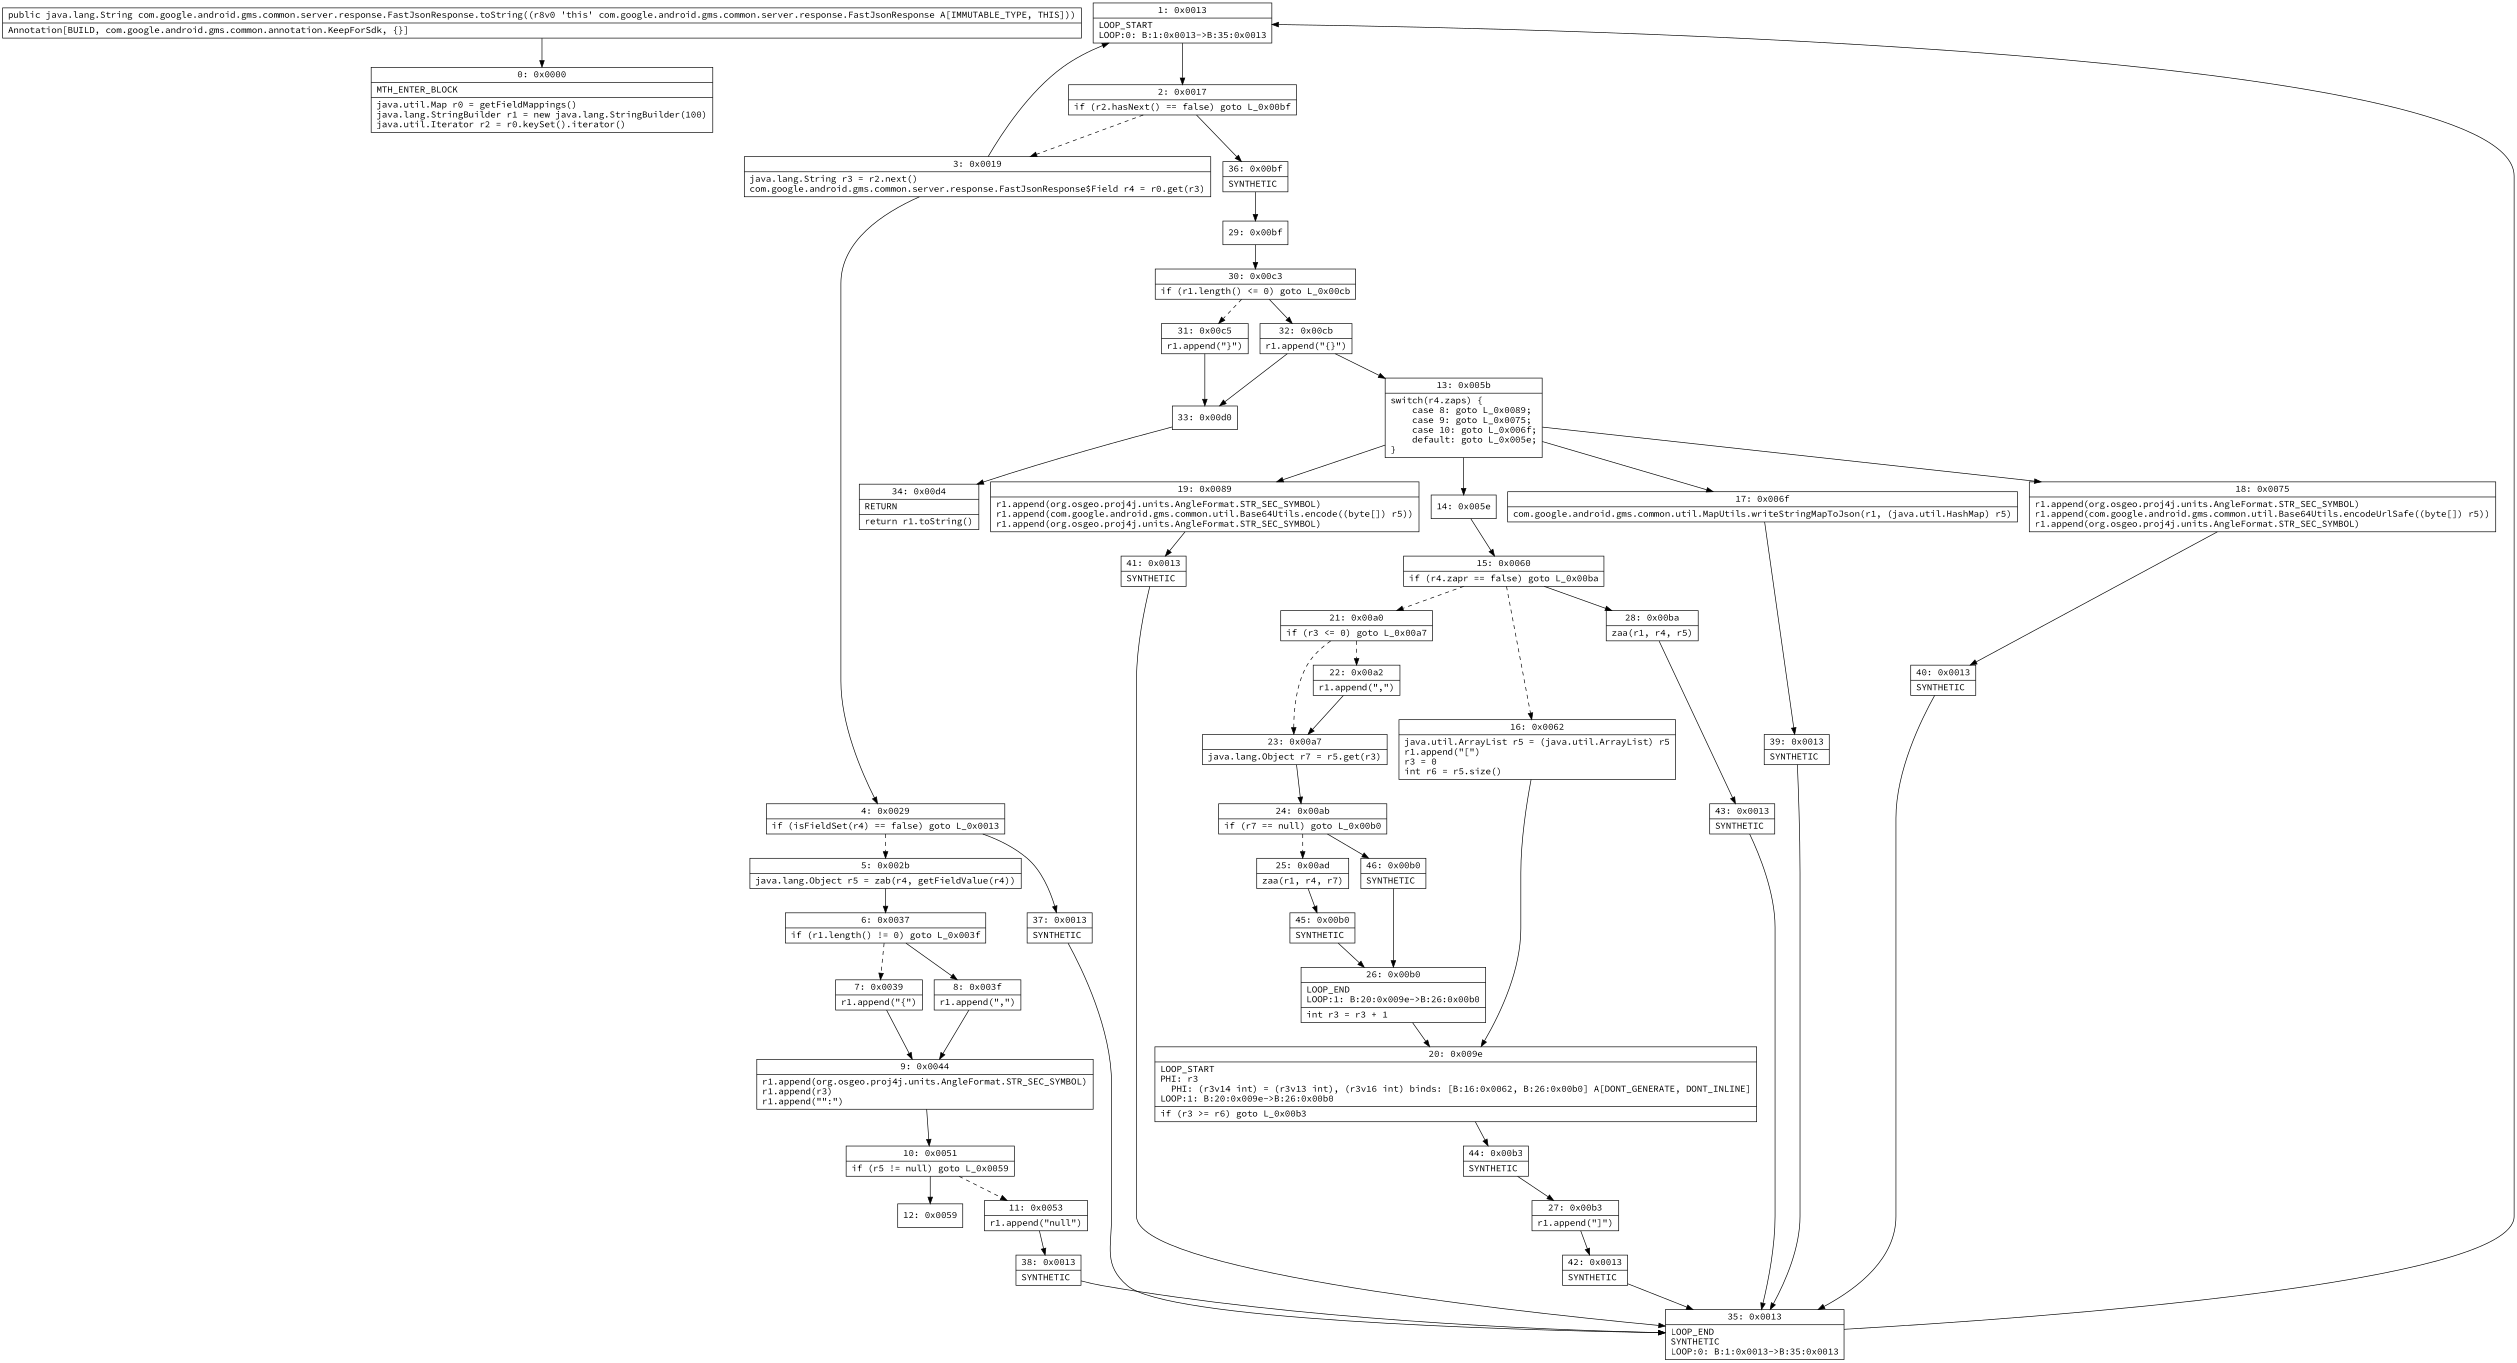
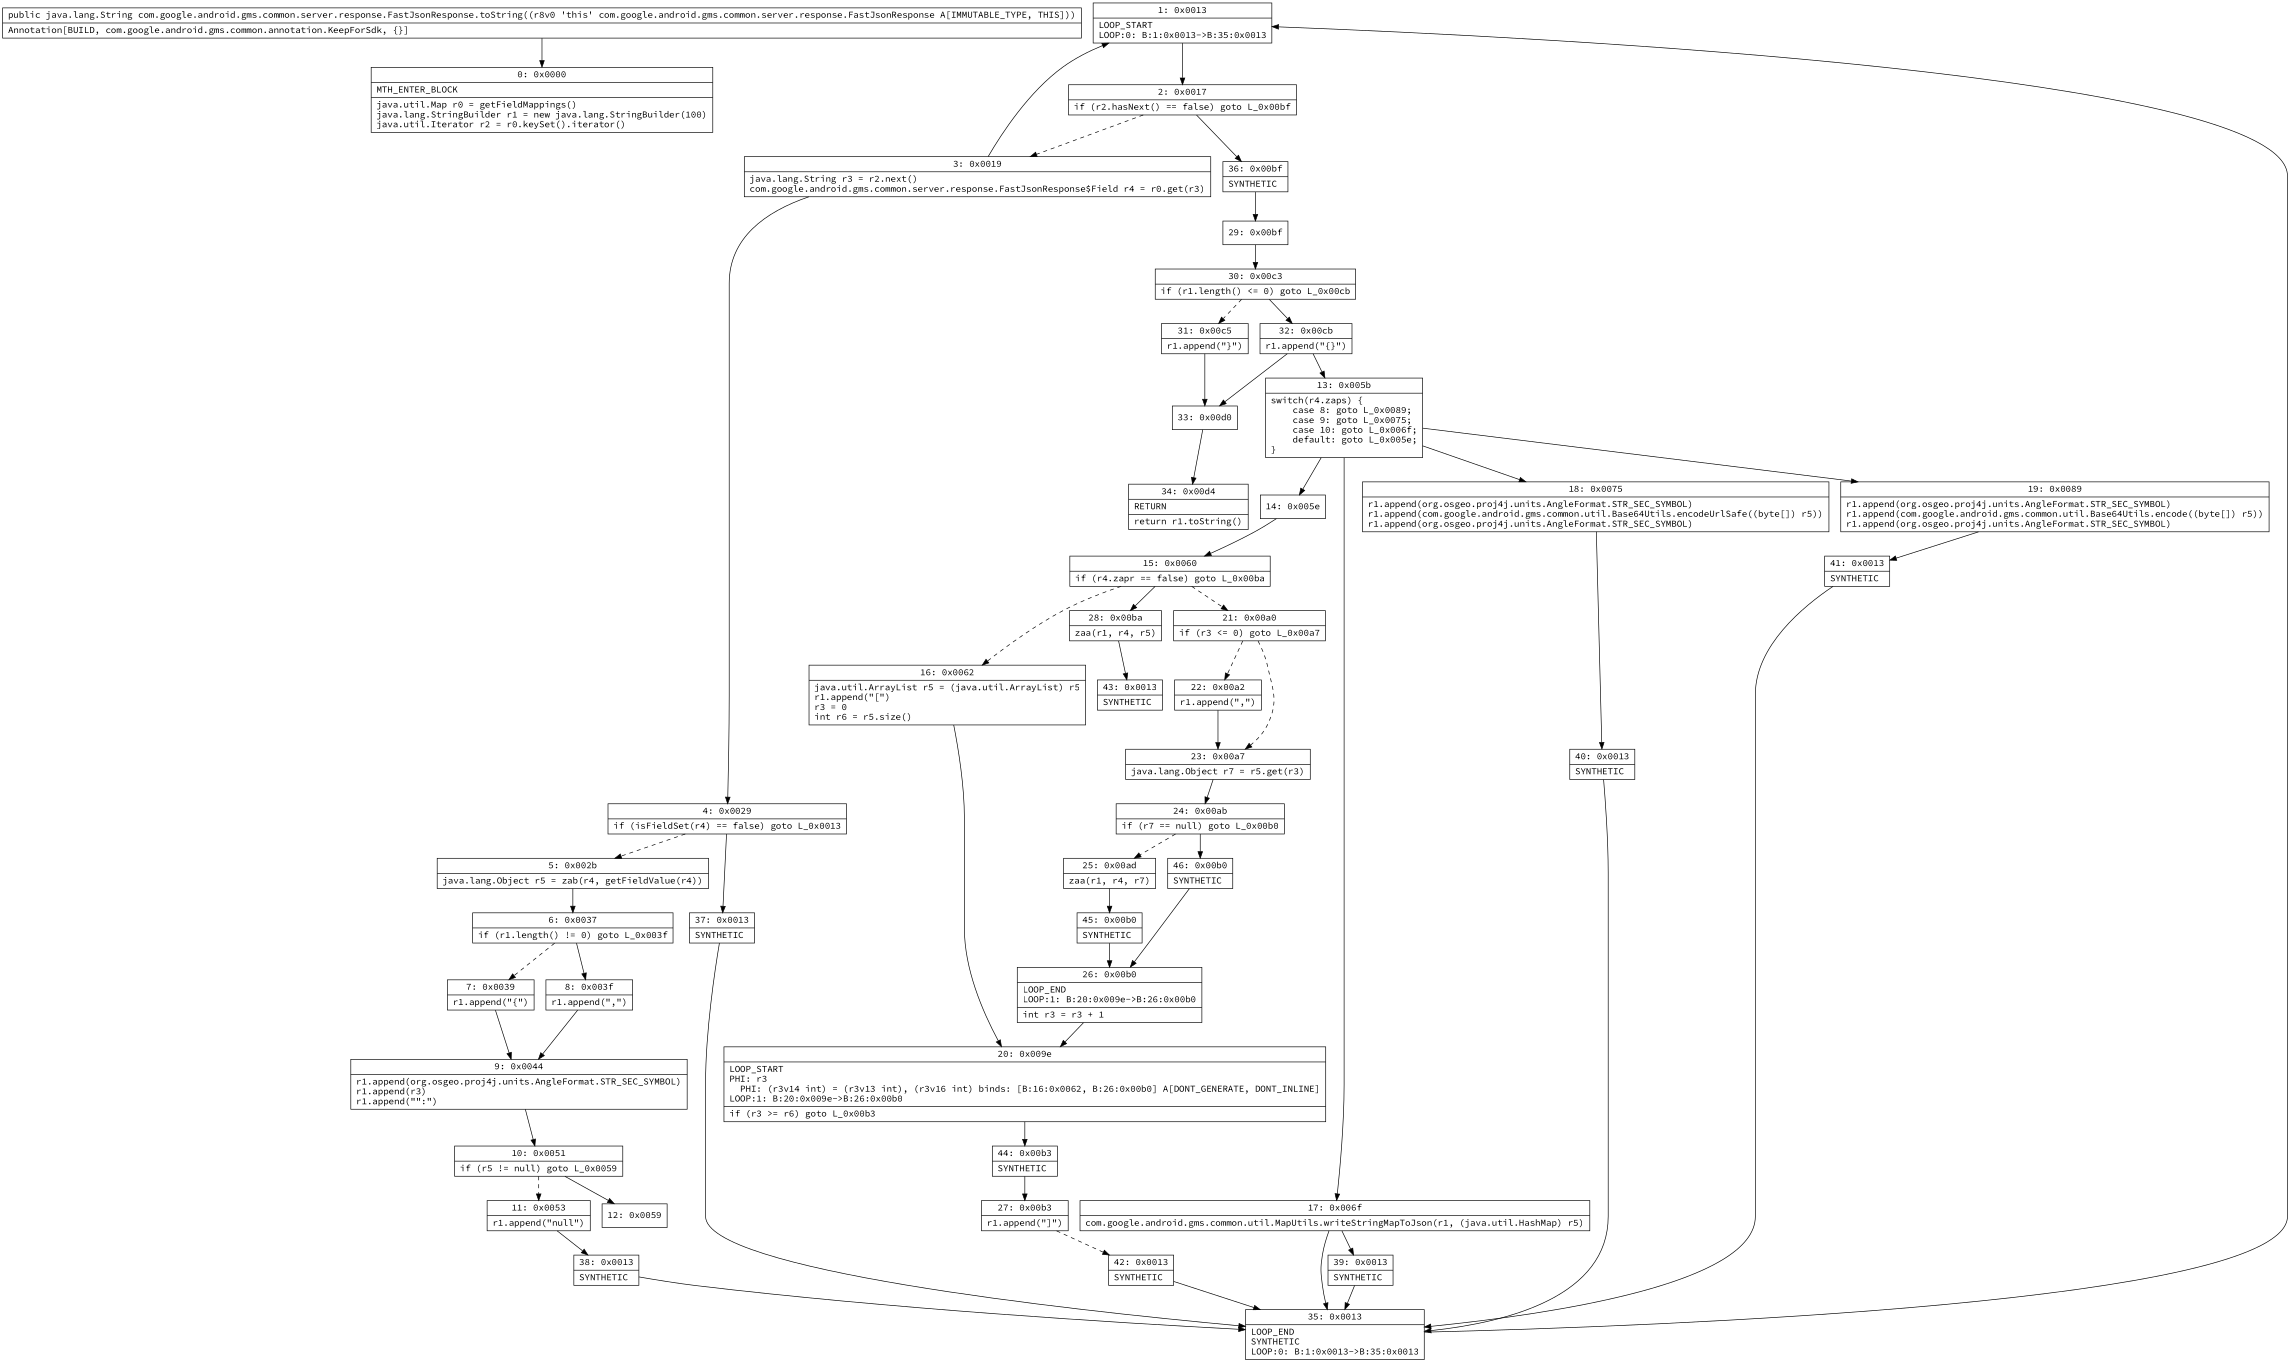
(1775, 1067) -> (1321, 1267)
(1584, 1240) -> (1080, 1242)
